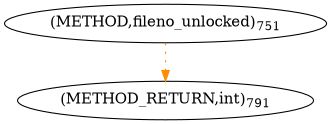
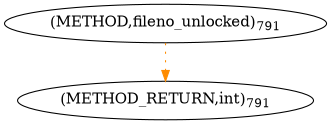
(269, 22) -> (269, 22)
